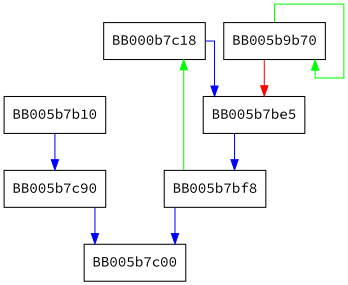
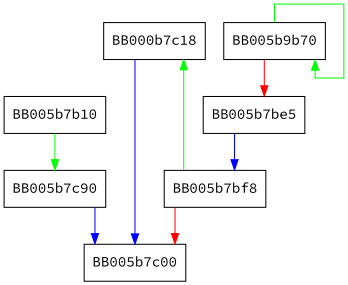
(215, 59) -> (135, 147)
(55, 147) -> (55, 147)
(175, 221) -> (175, 221)
